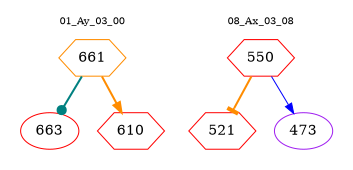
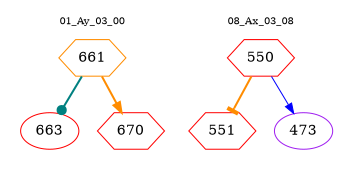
(131, 131) -> (131, 131)
(222, 131) -> (222, 131)
